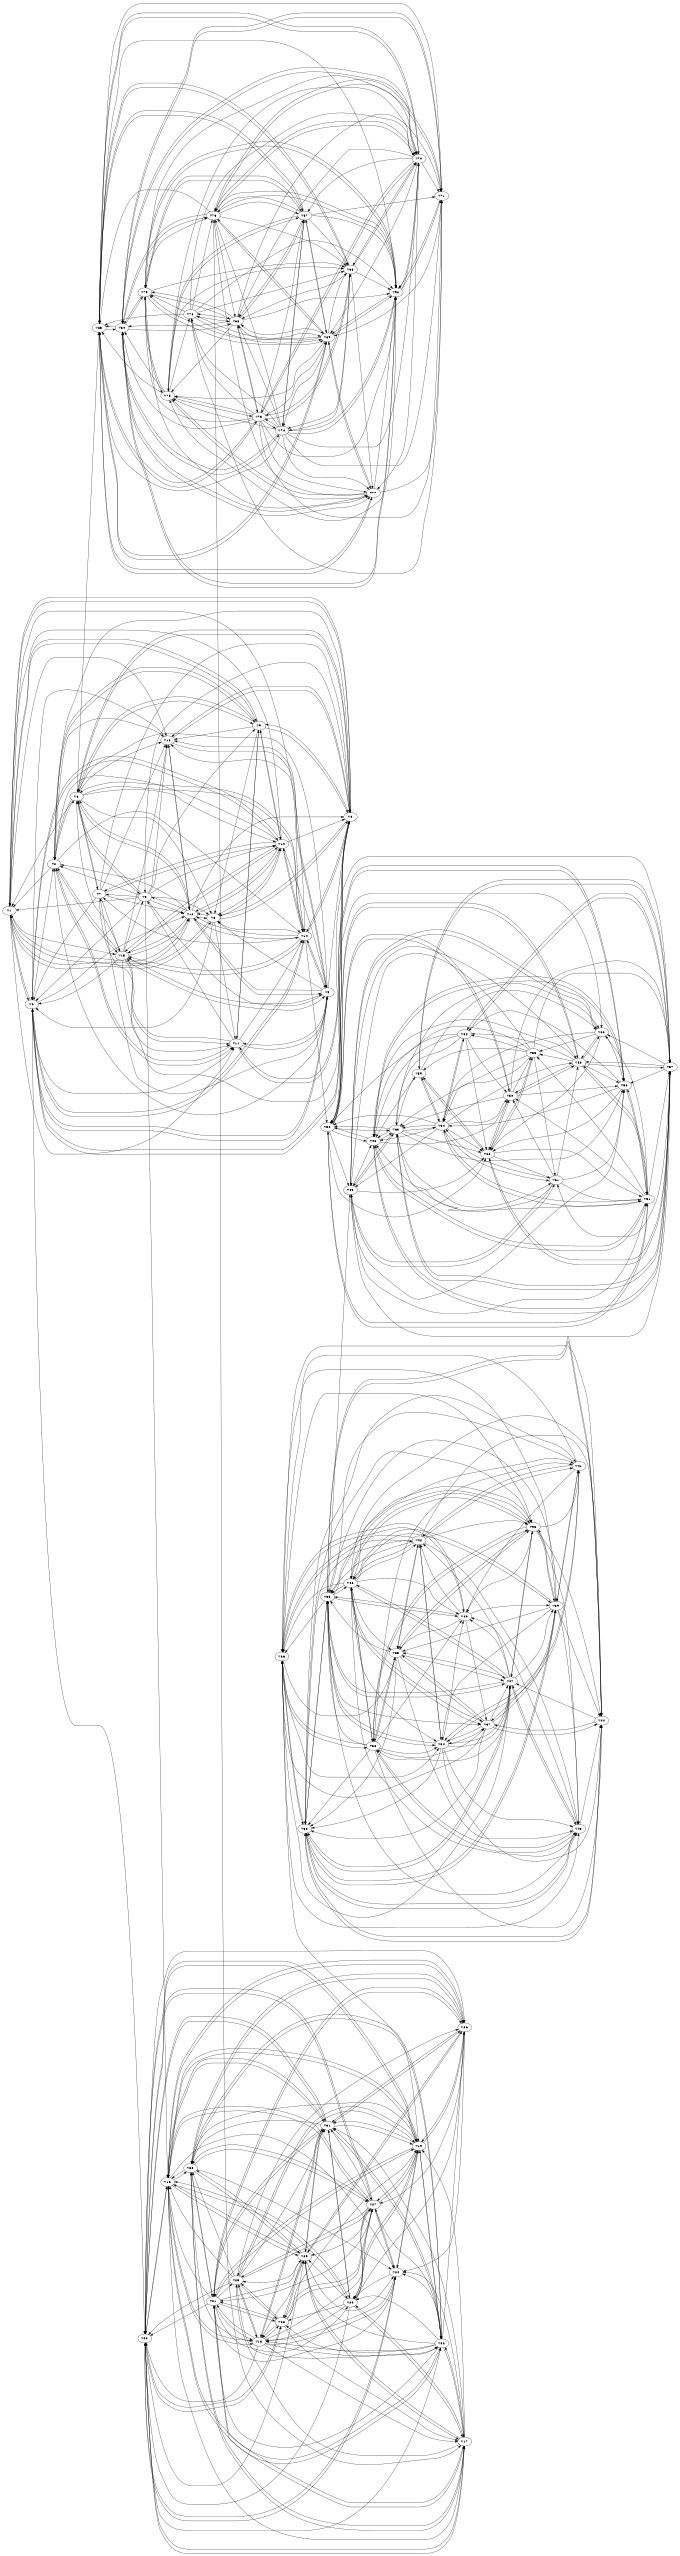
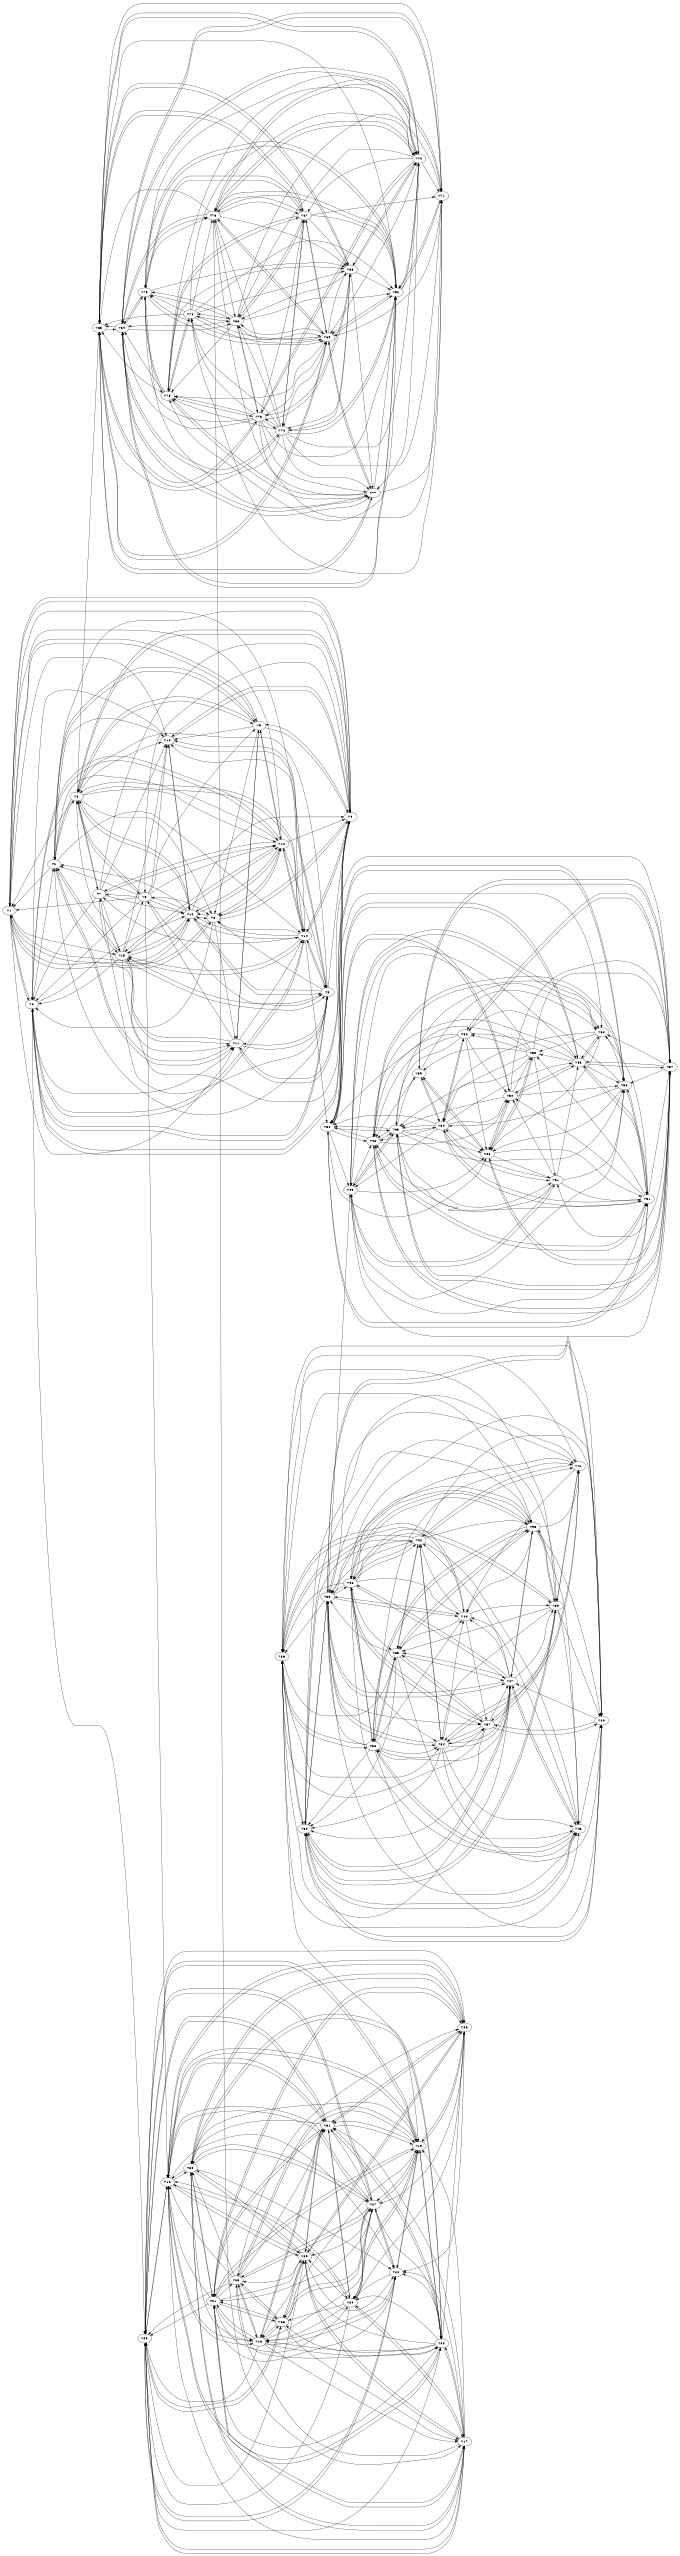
none -> (178, 354)
